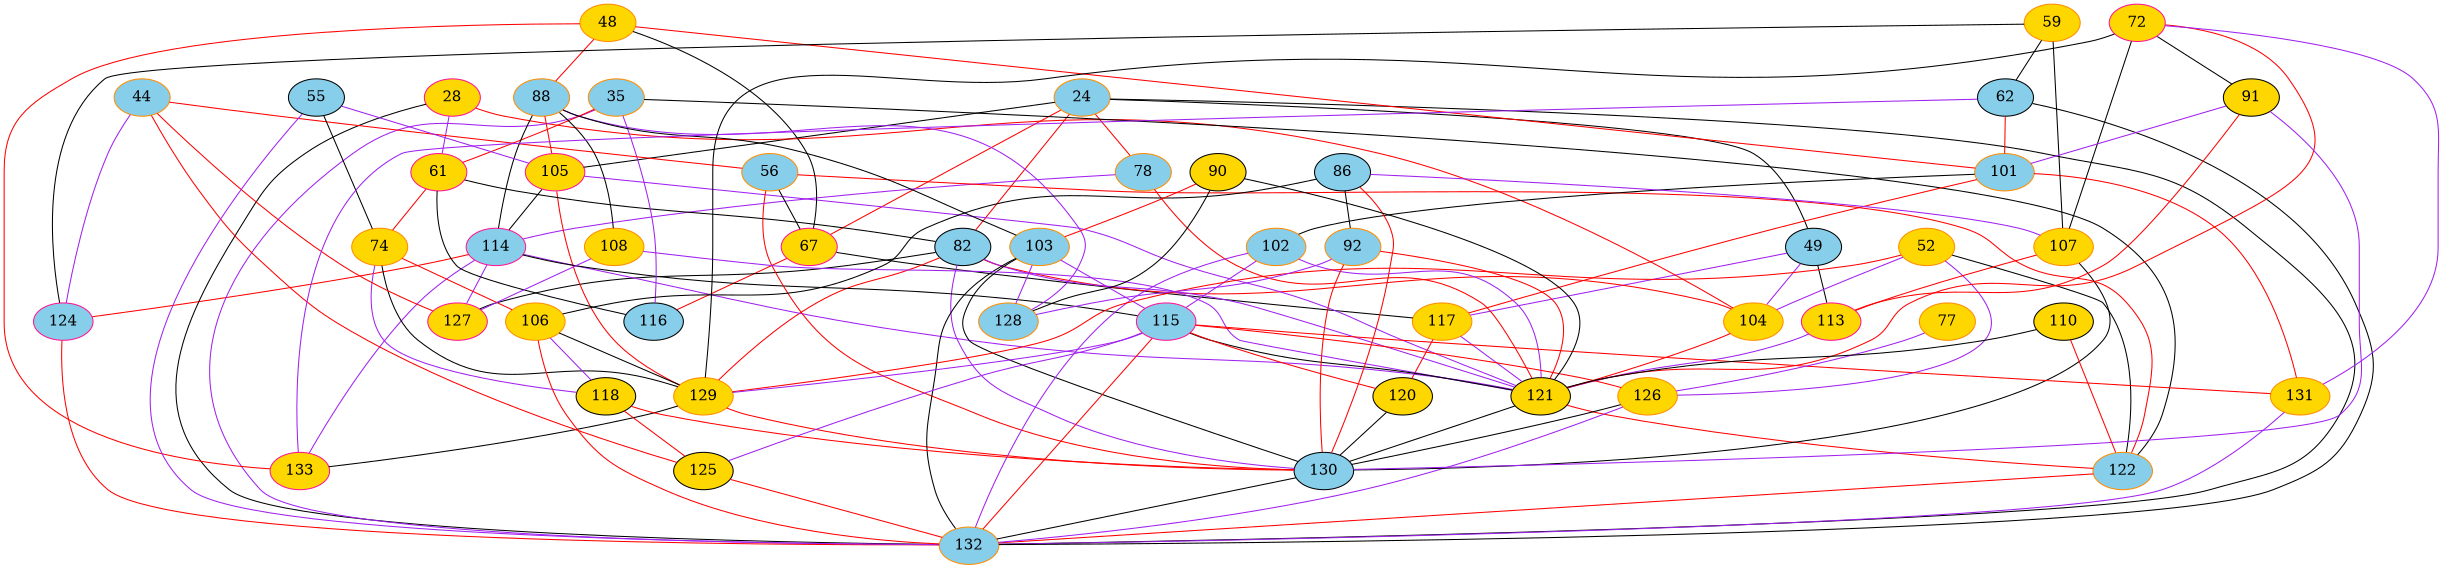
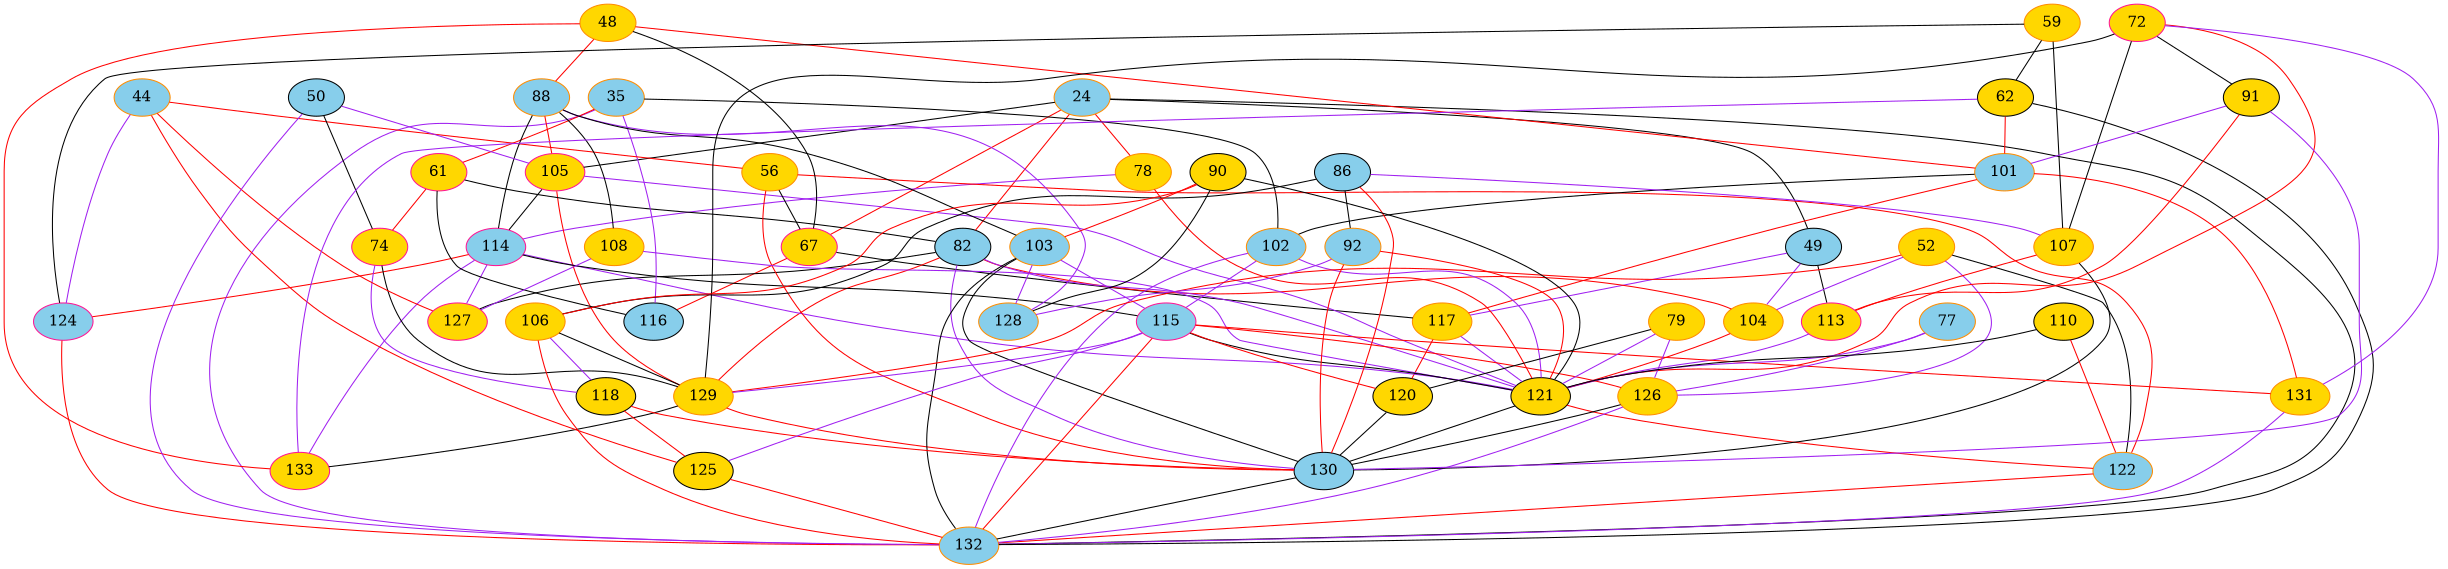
(316, 98) -> (316, 98)
(452, 98) -> none
(2005, 98) -> (2005, 98)
(1508, 145) -> (1027, 116)
(770, 172) -> (770, 172)
(1143, 172) -> (1143, 172)
(380, 247) -> (380, 247)
(457, 284) -> (905, 223)
none -> (1677, 322)
(1947, 322) -> (1947, 322)
none -> (1747, 363)
